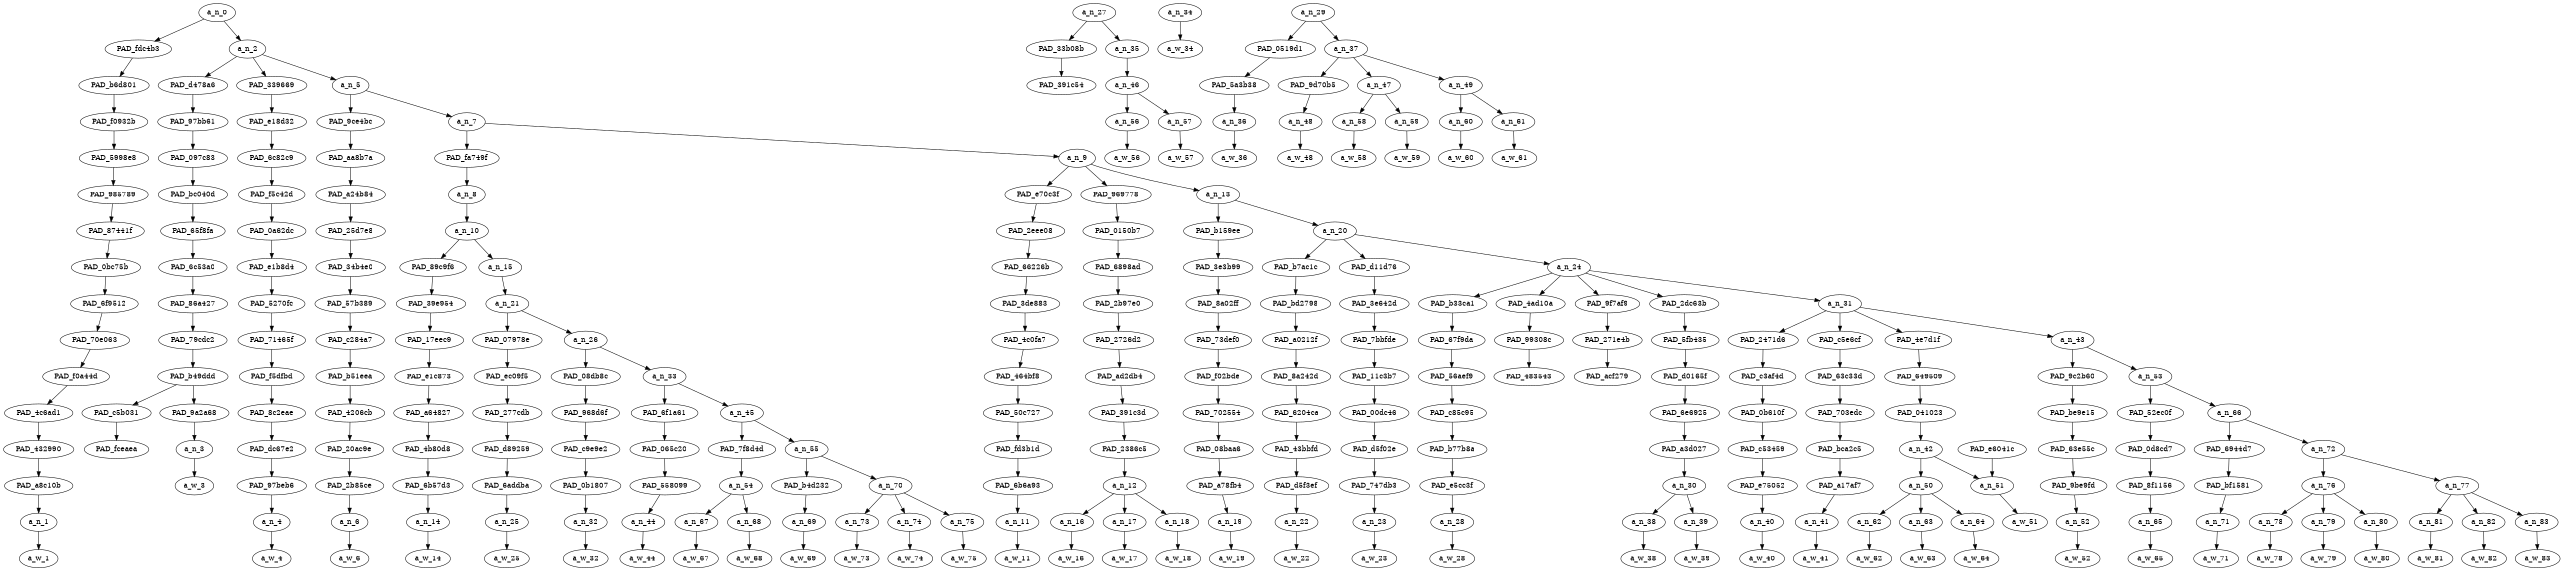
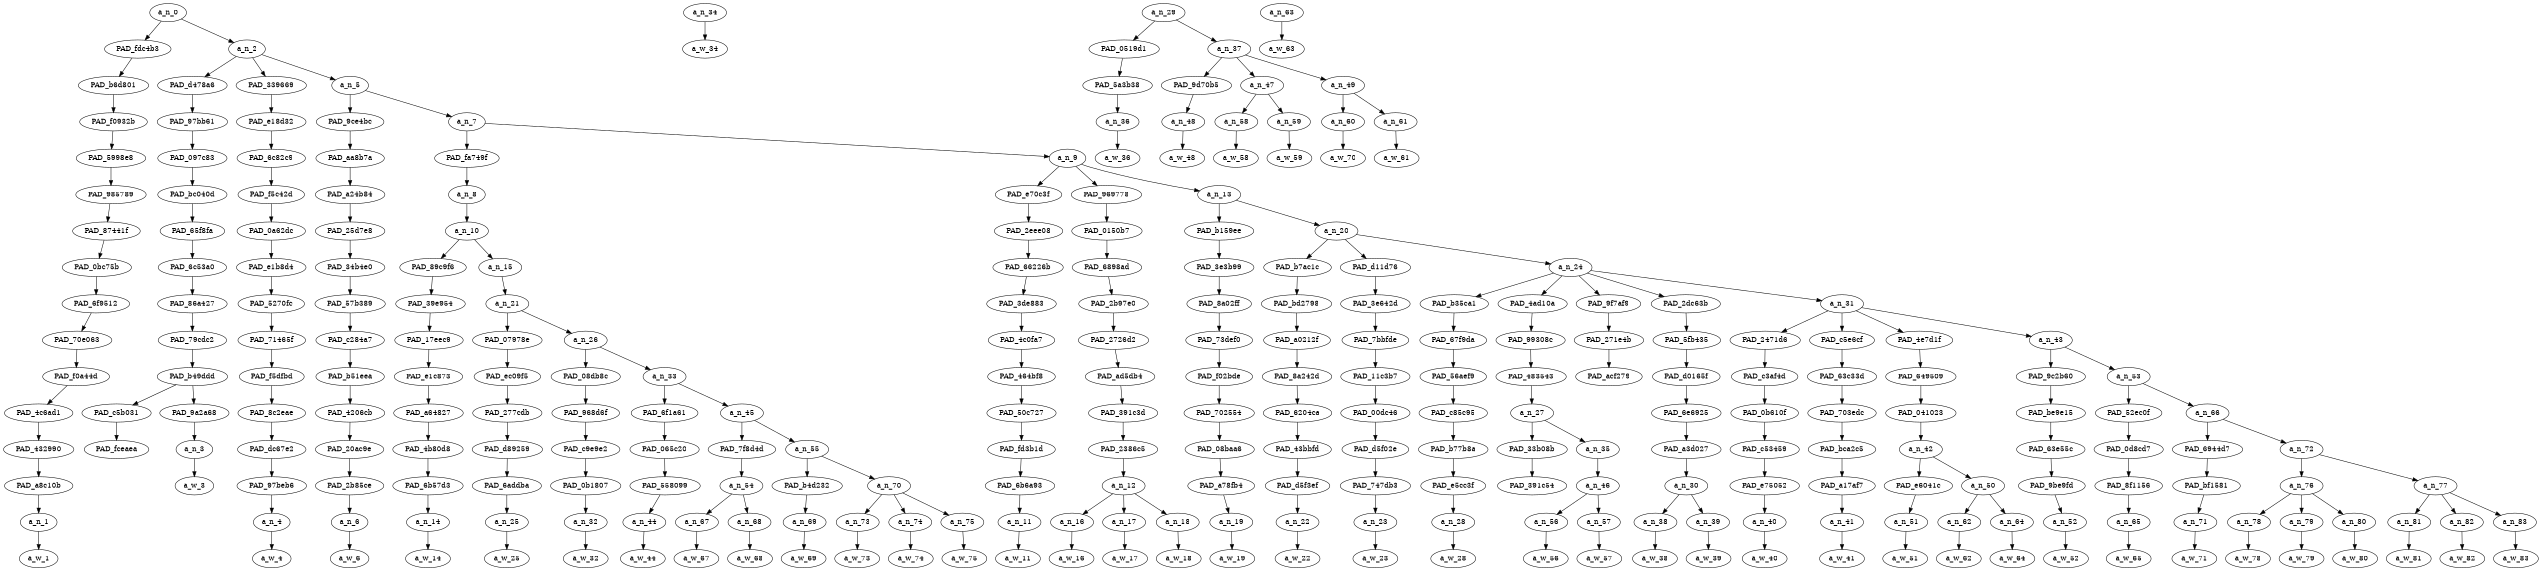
(1461, 158) -> (1343, 158)
(1453, 304) -> (1454, 304)
(1120, 377) -> (1120, 377)
none -> (1532, 392)
(1954, 467) -> (1920, 465)
(1921, 502) -> none
